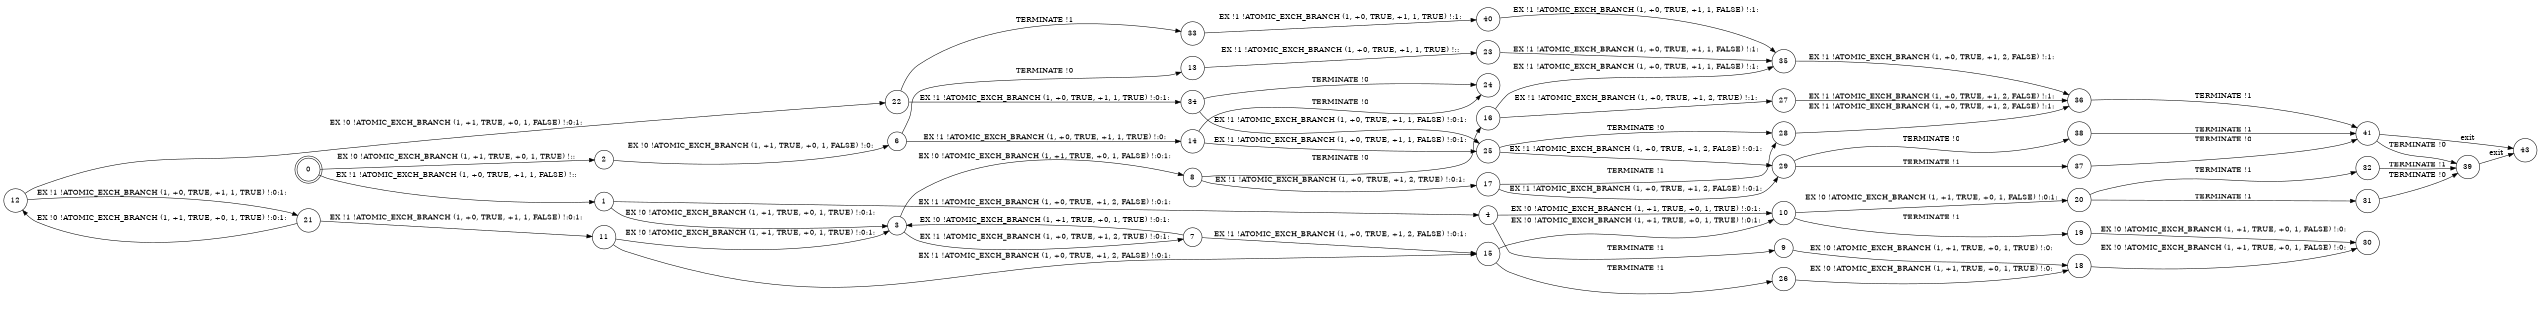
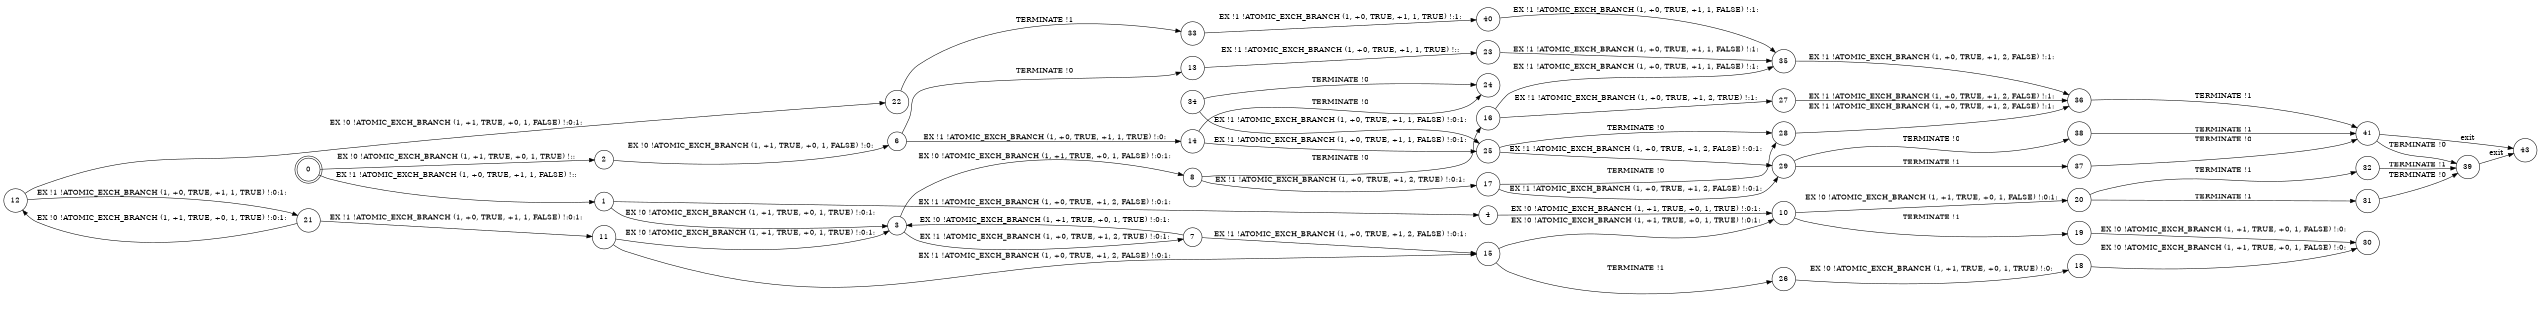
(1042, 102) -> none
(1636, 171) -> (1636, 171)
(1784, 248) -> none
